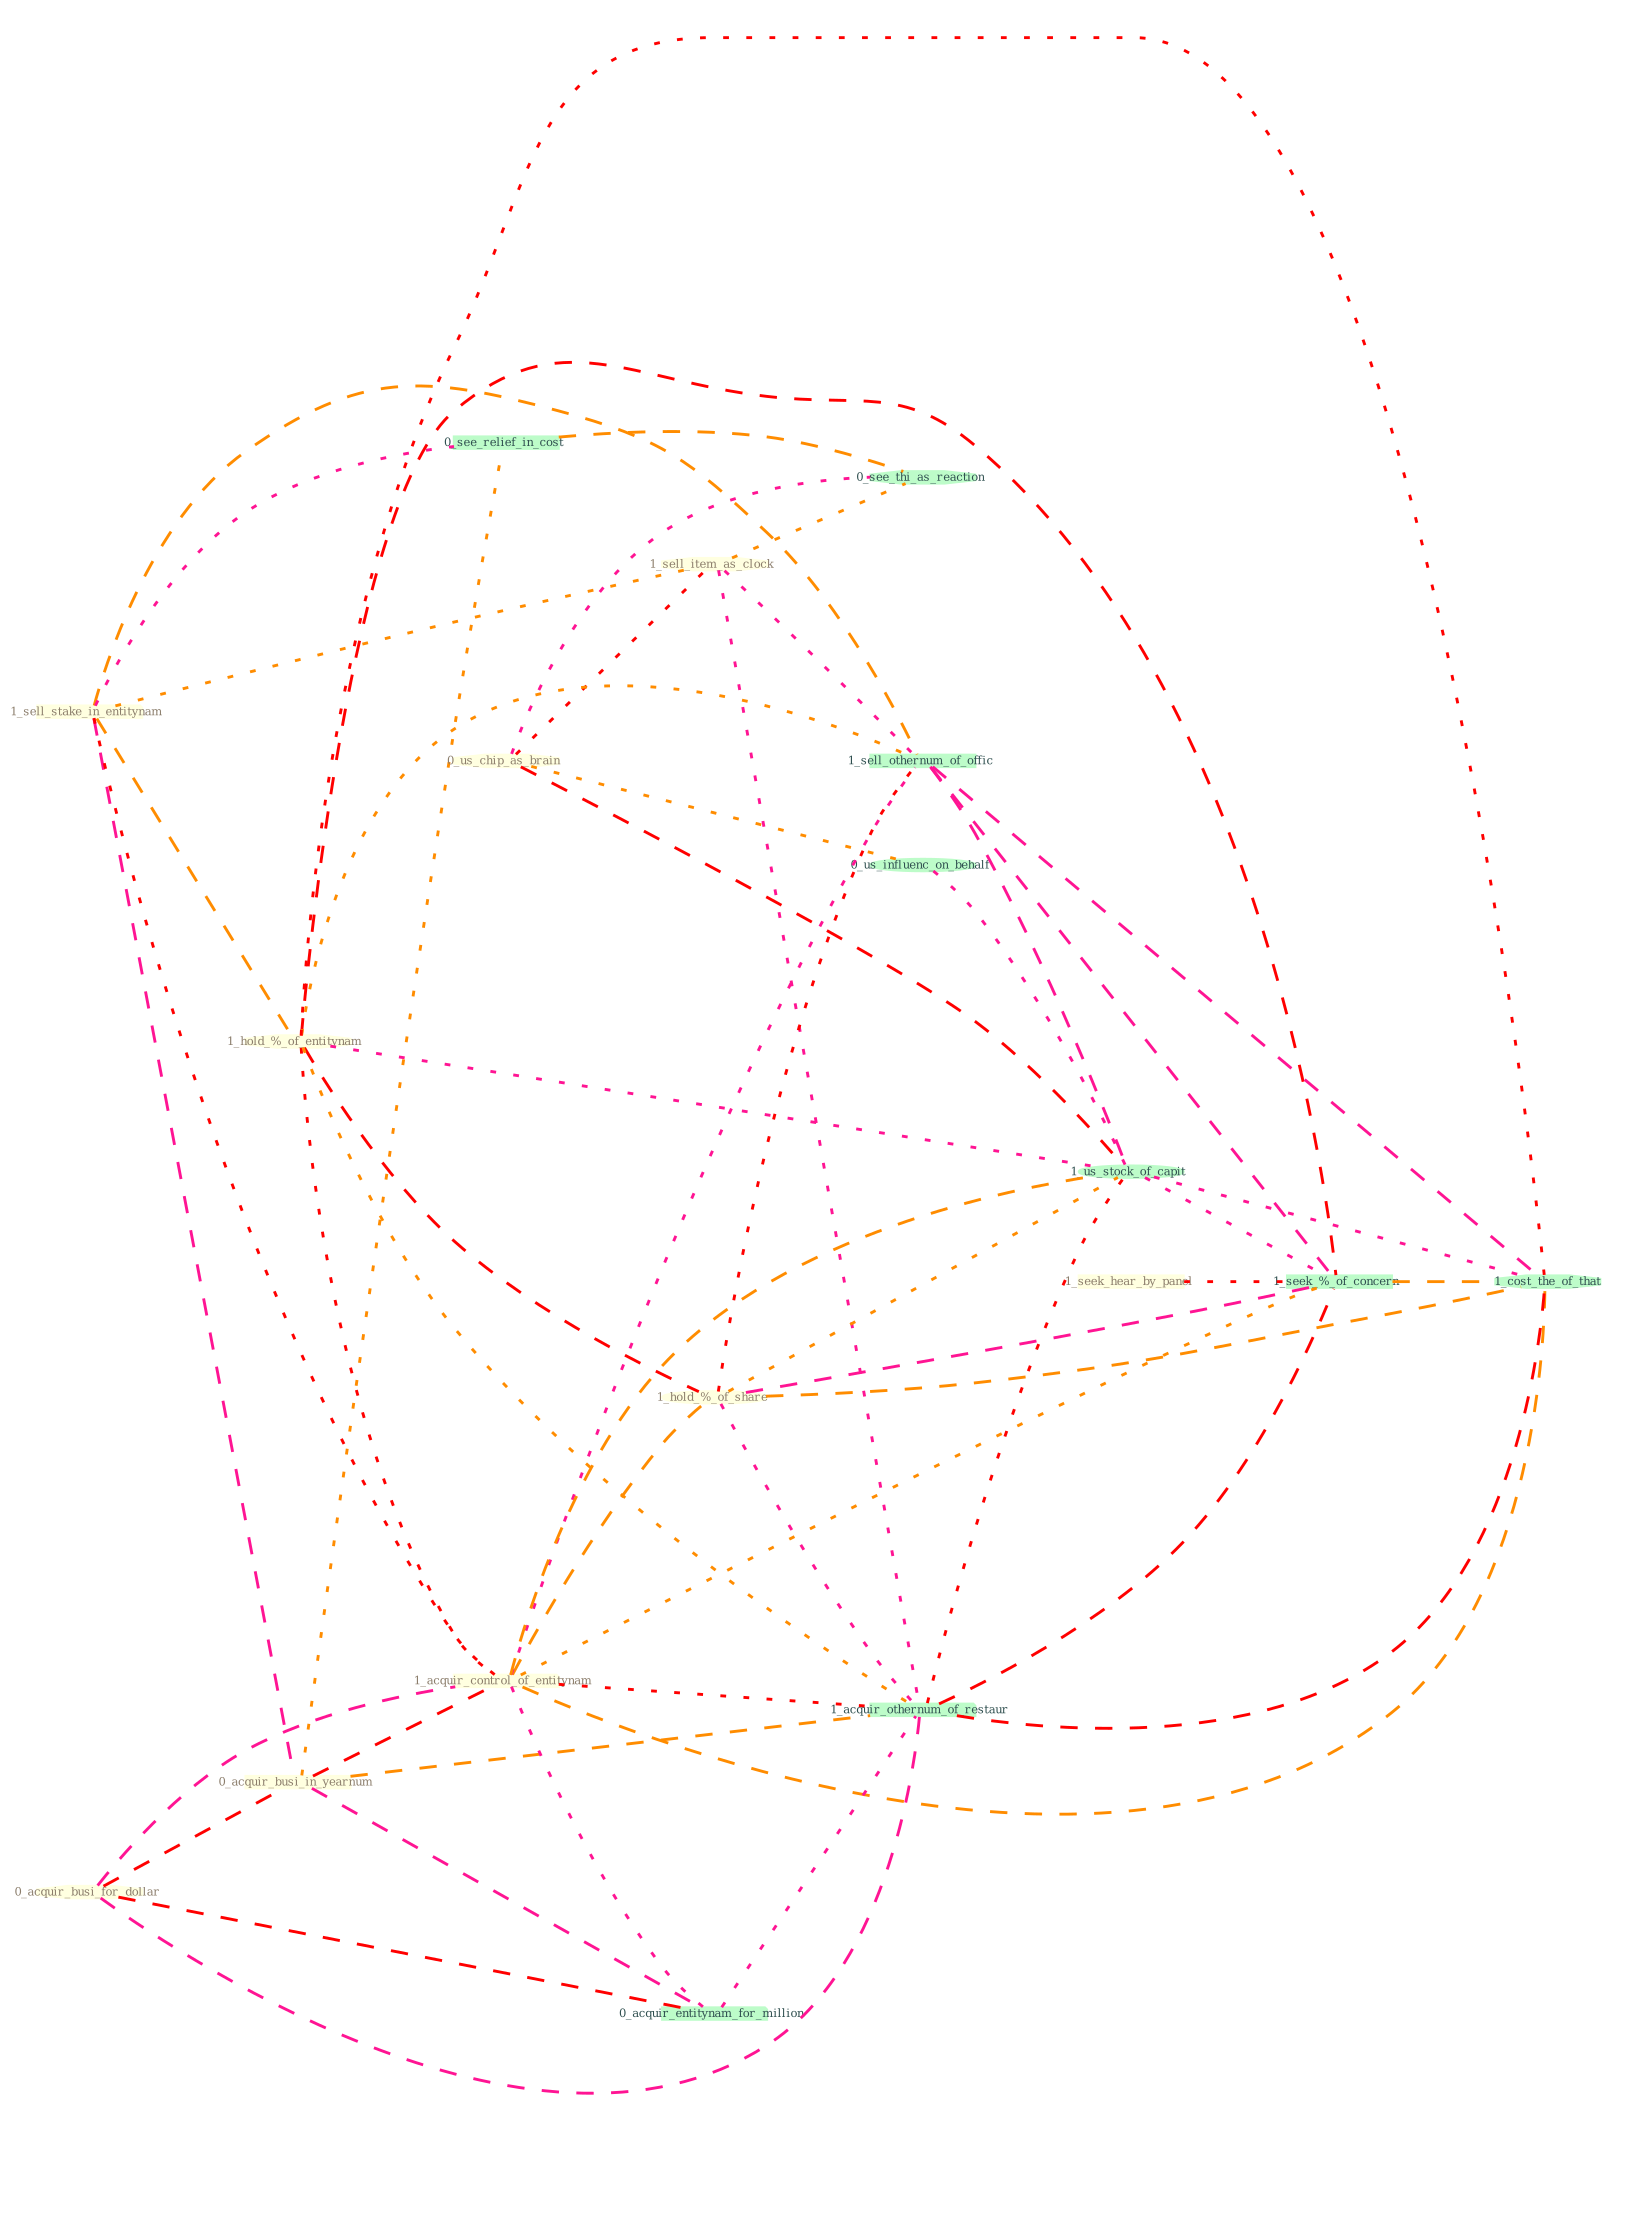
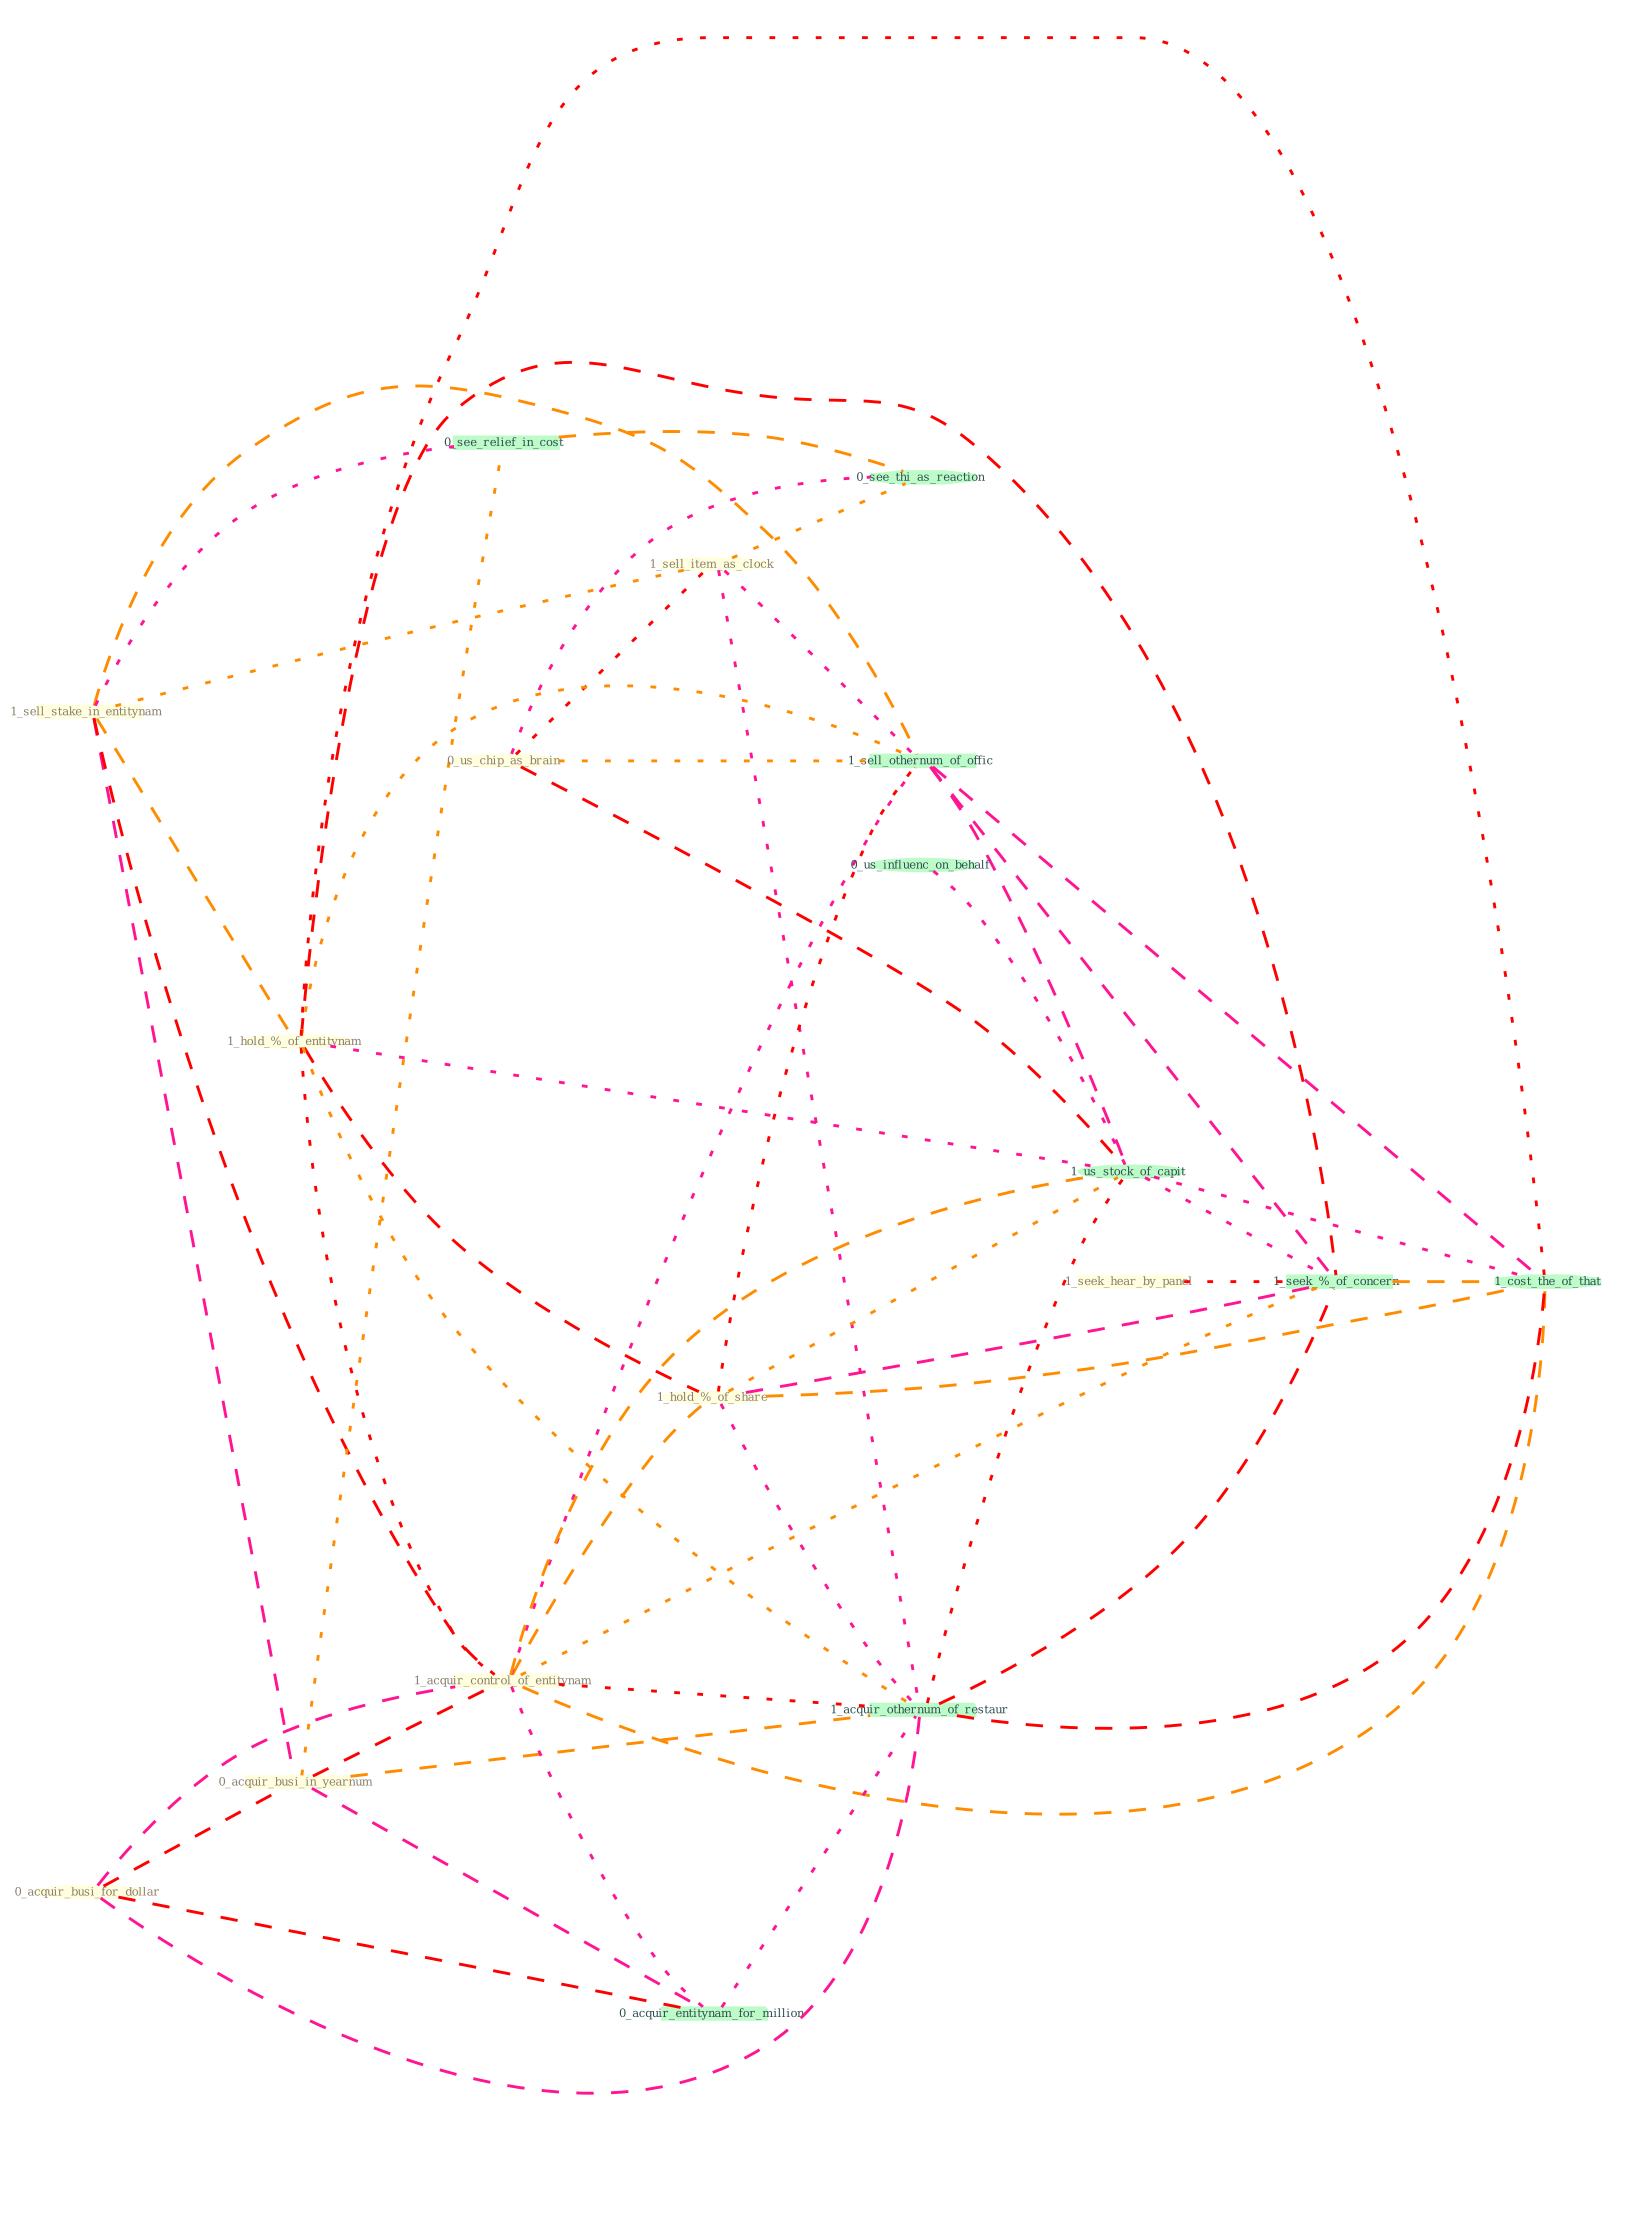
(715, 813) -> (714, 761)
(245, 1219) -> (245, 1219)
